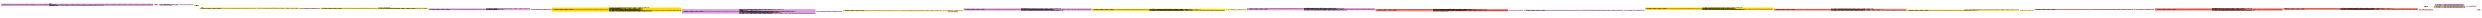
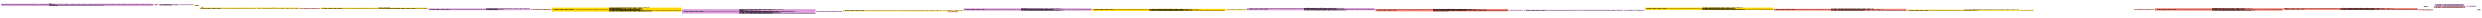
(2449, 8) -> (2449, 8)
(2084, 10) -> none
